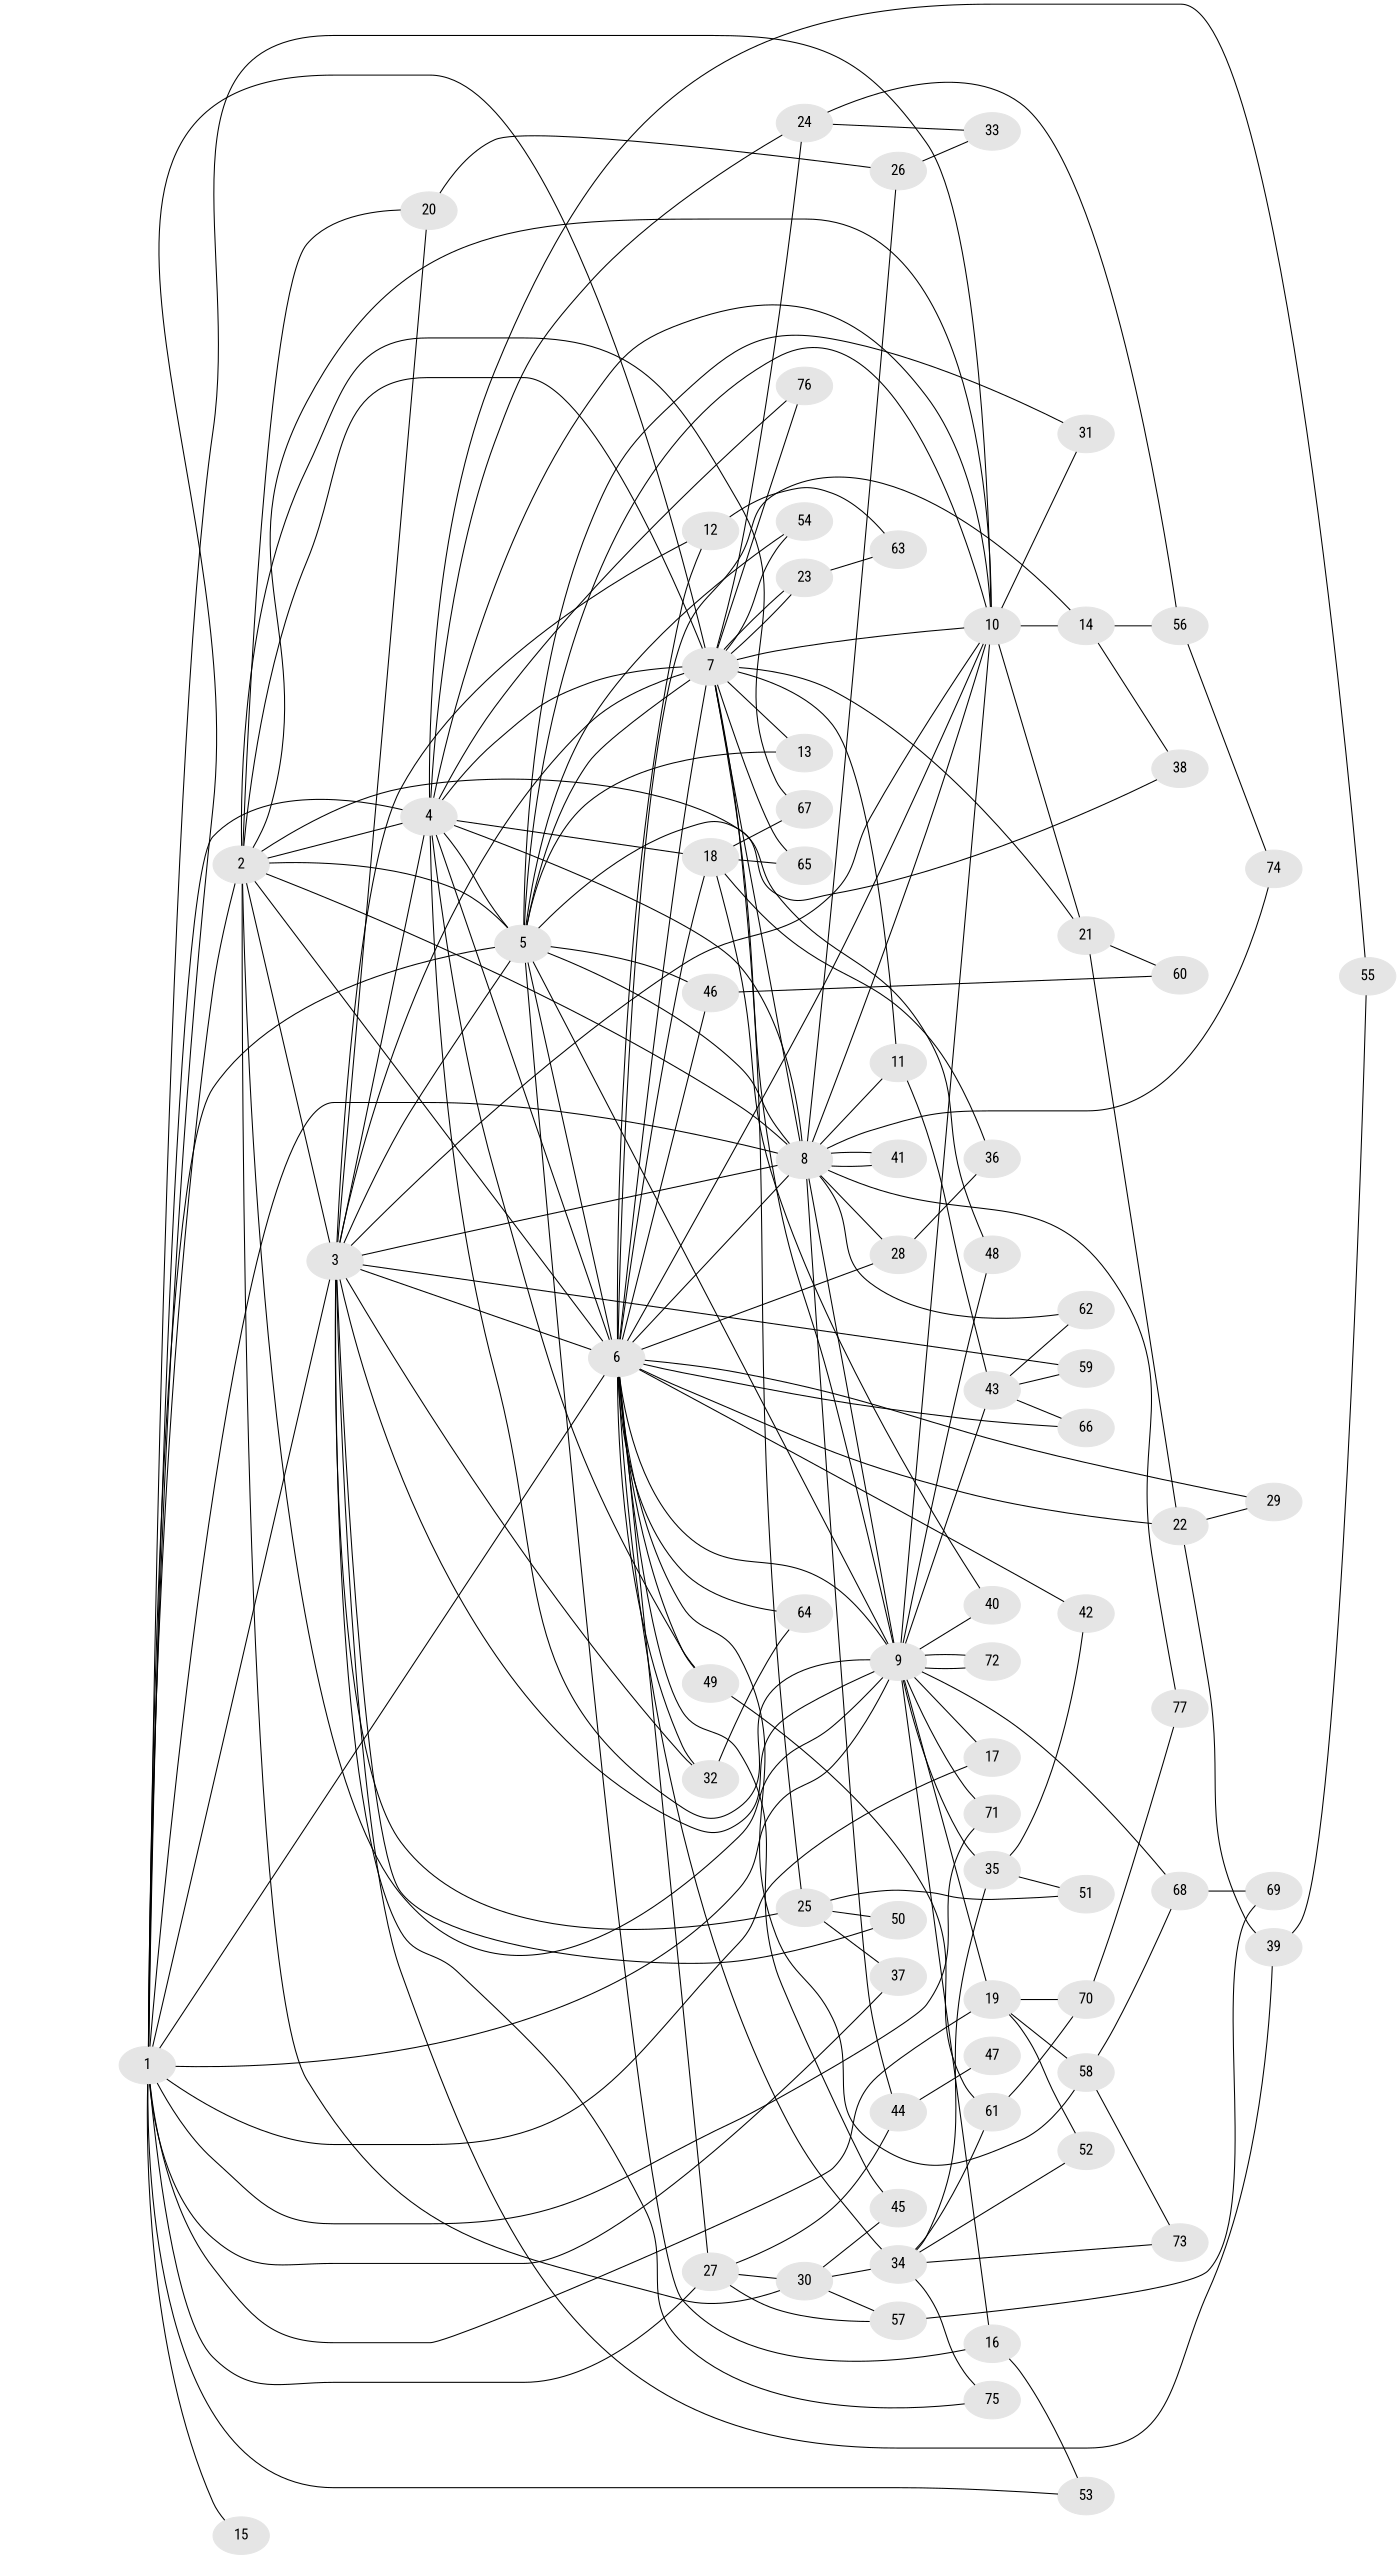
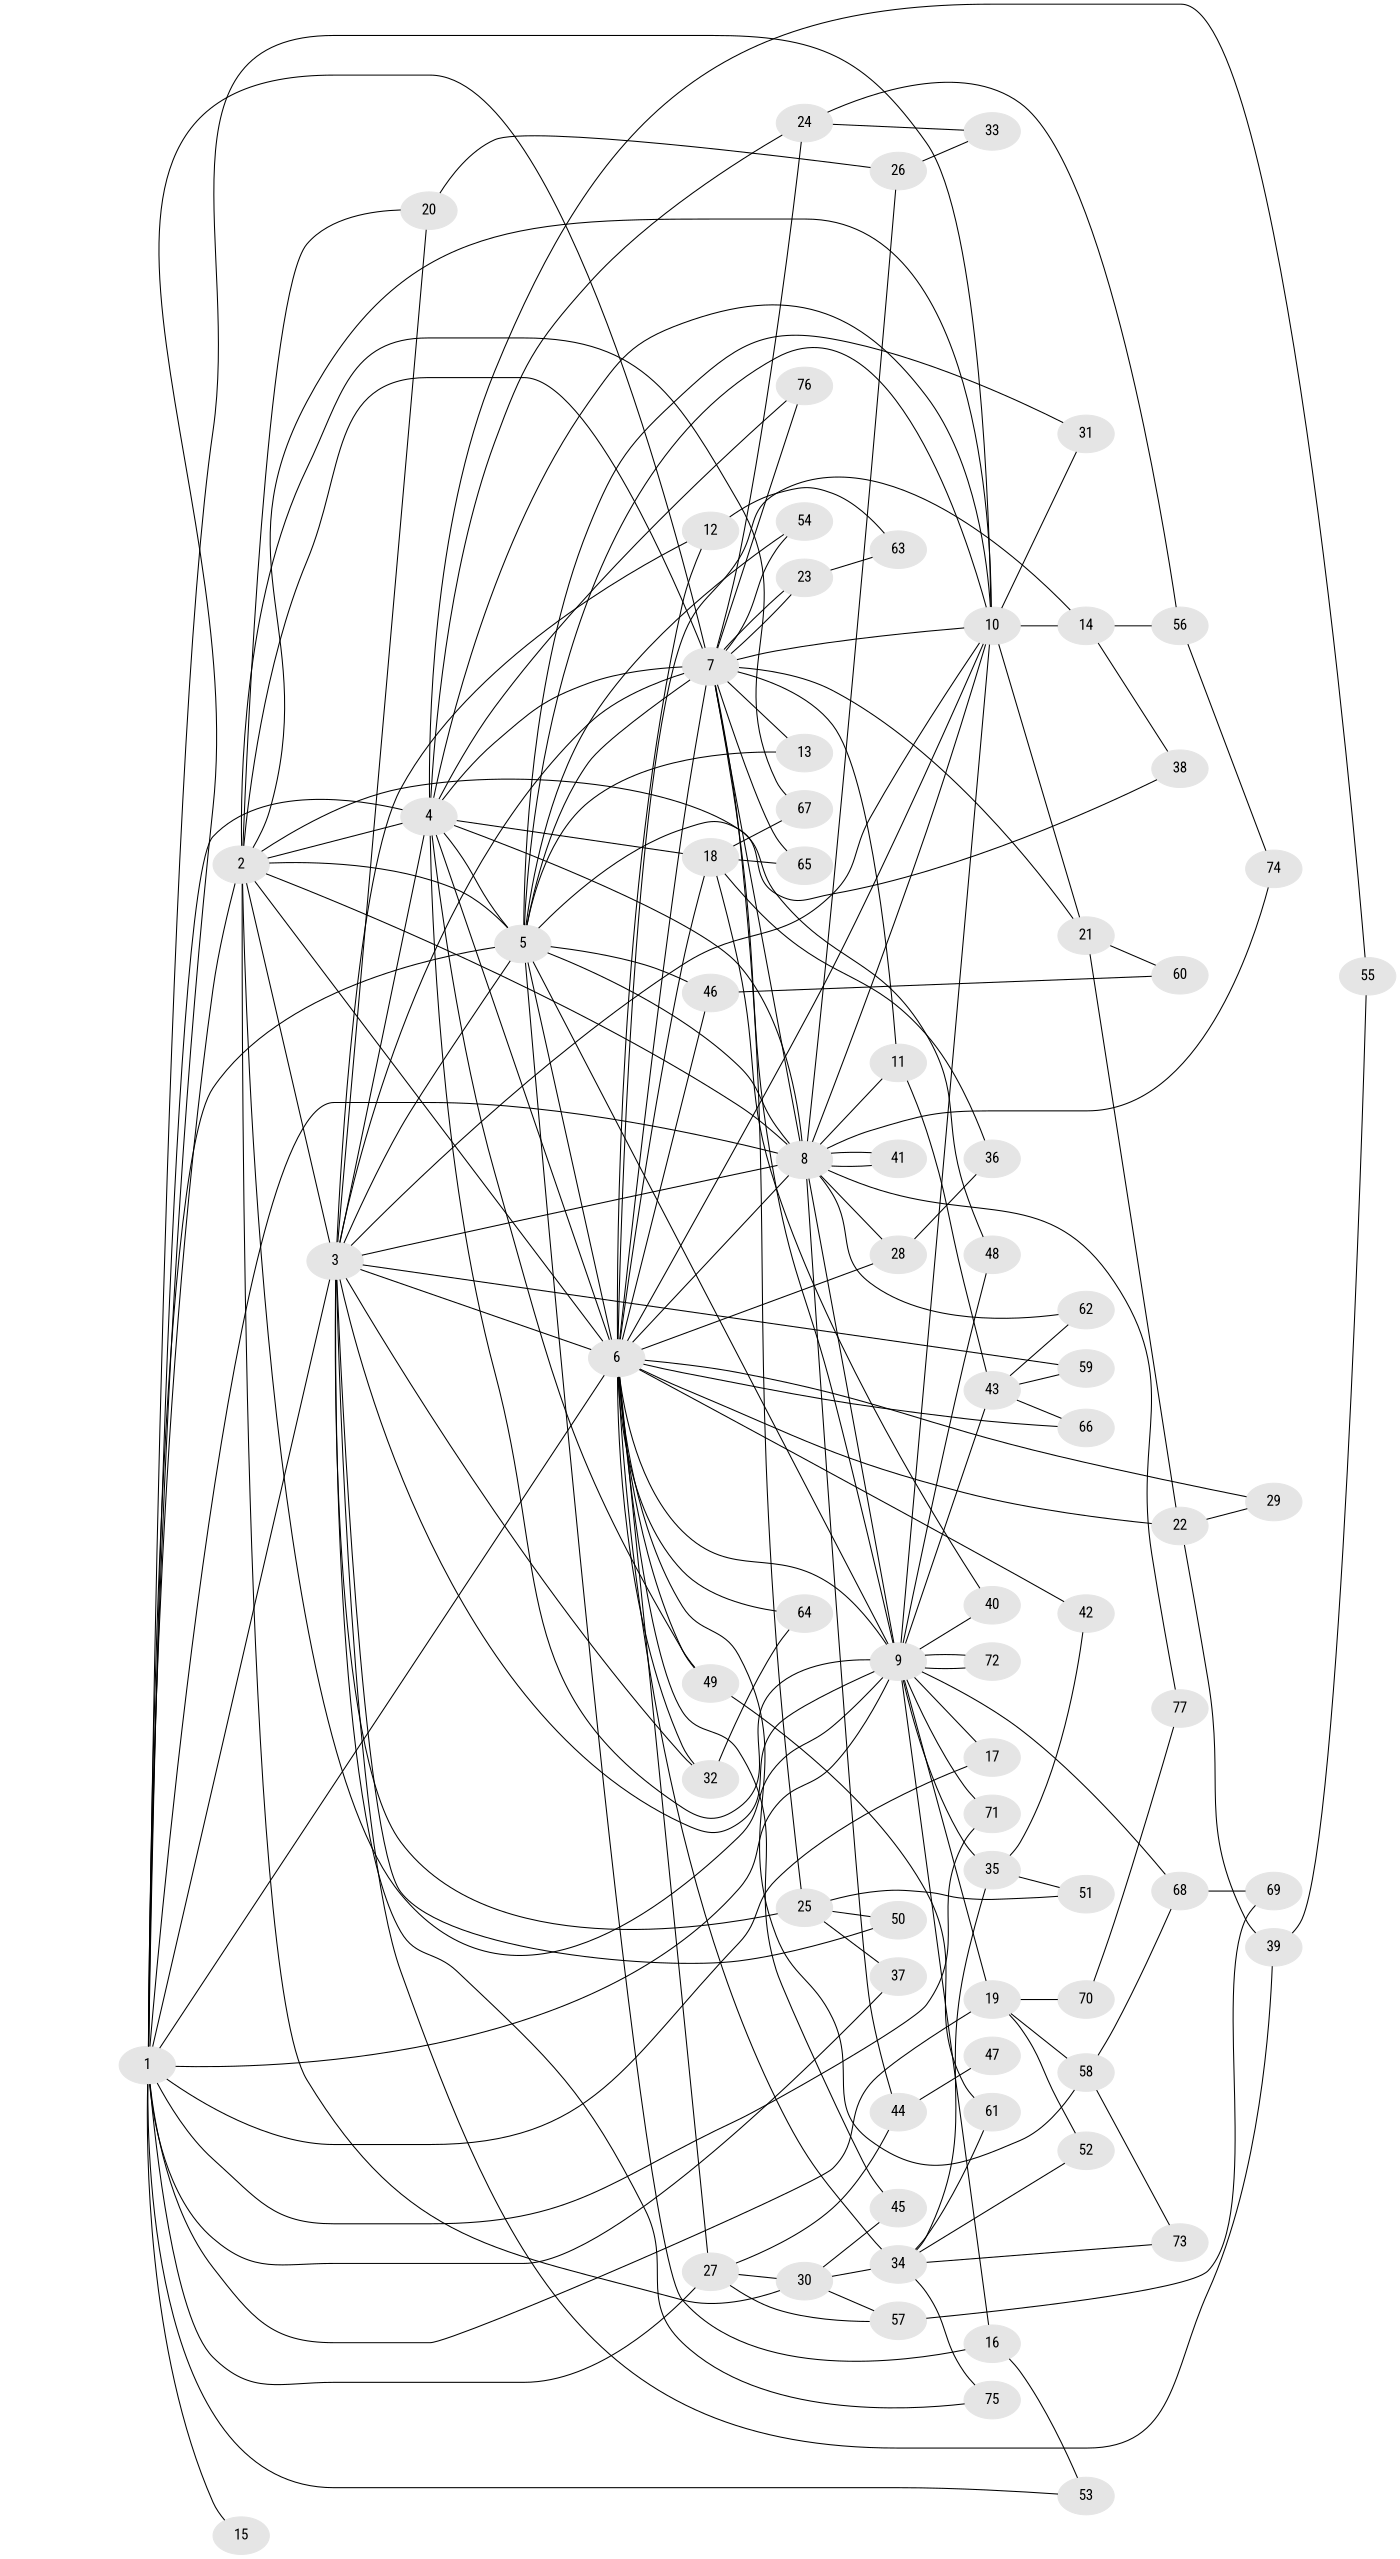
(1045, 2053) -> none
